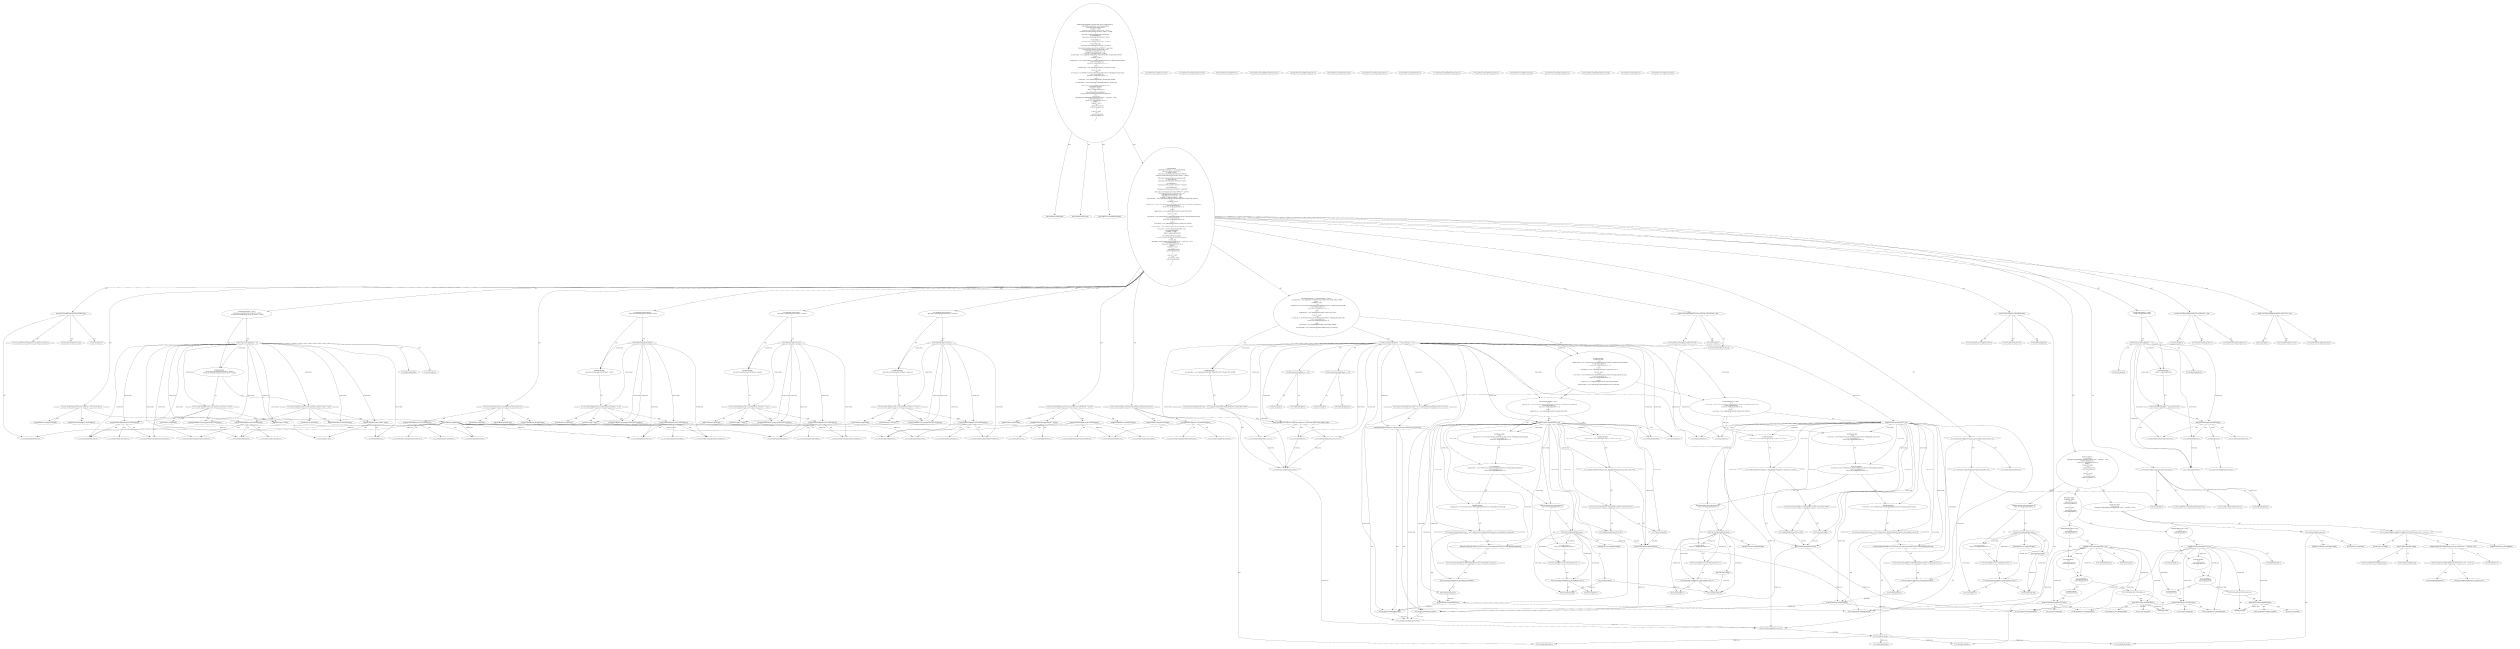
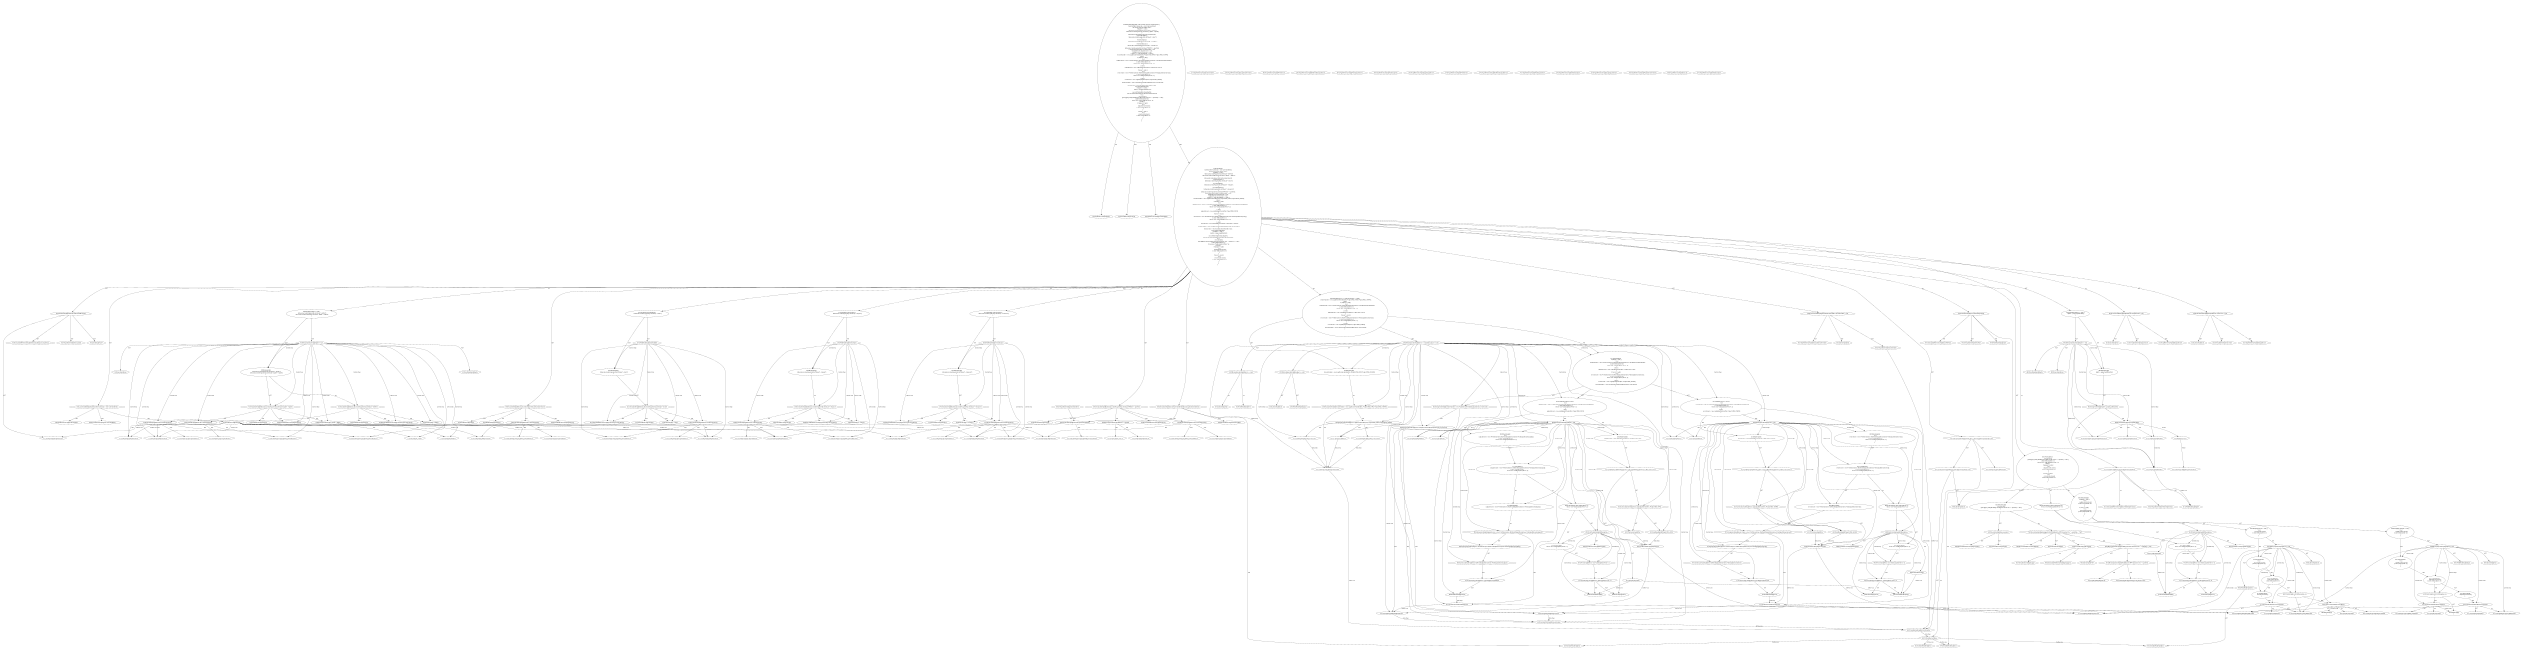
(1368, 394) -> none
(1207, 430) -> (1071, 414)
(2240, 602) -> (2298, 604)
(2273, 640) -> (2224, 639)
